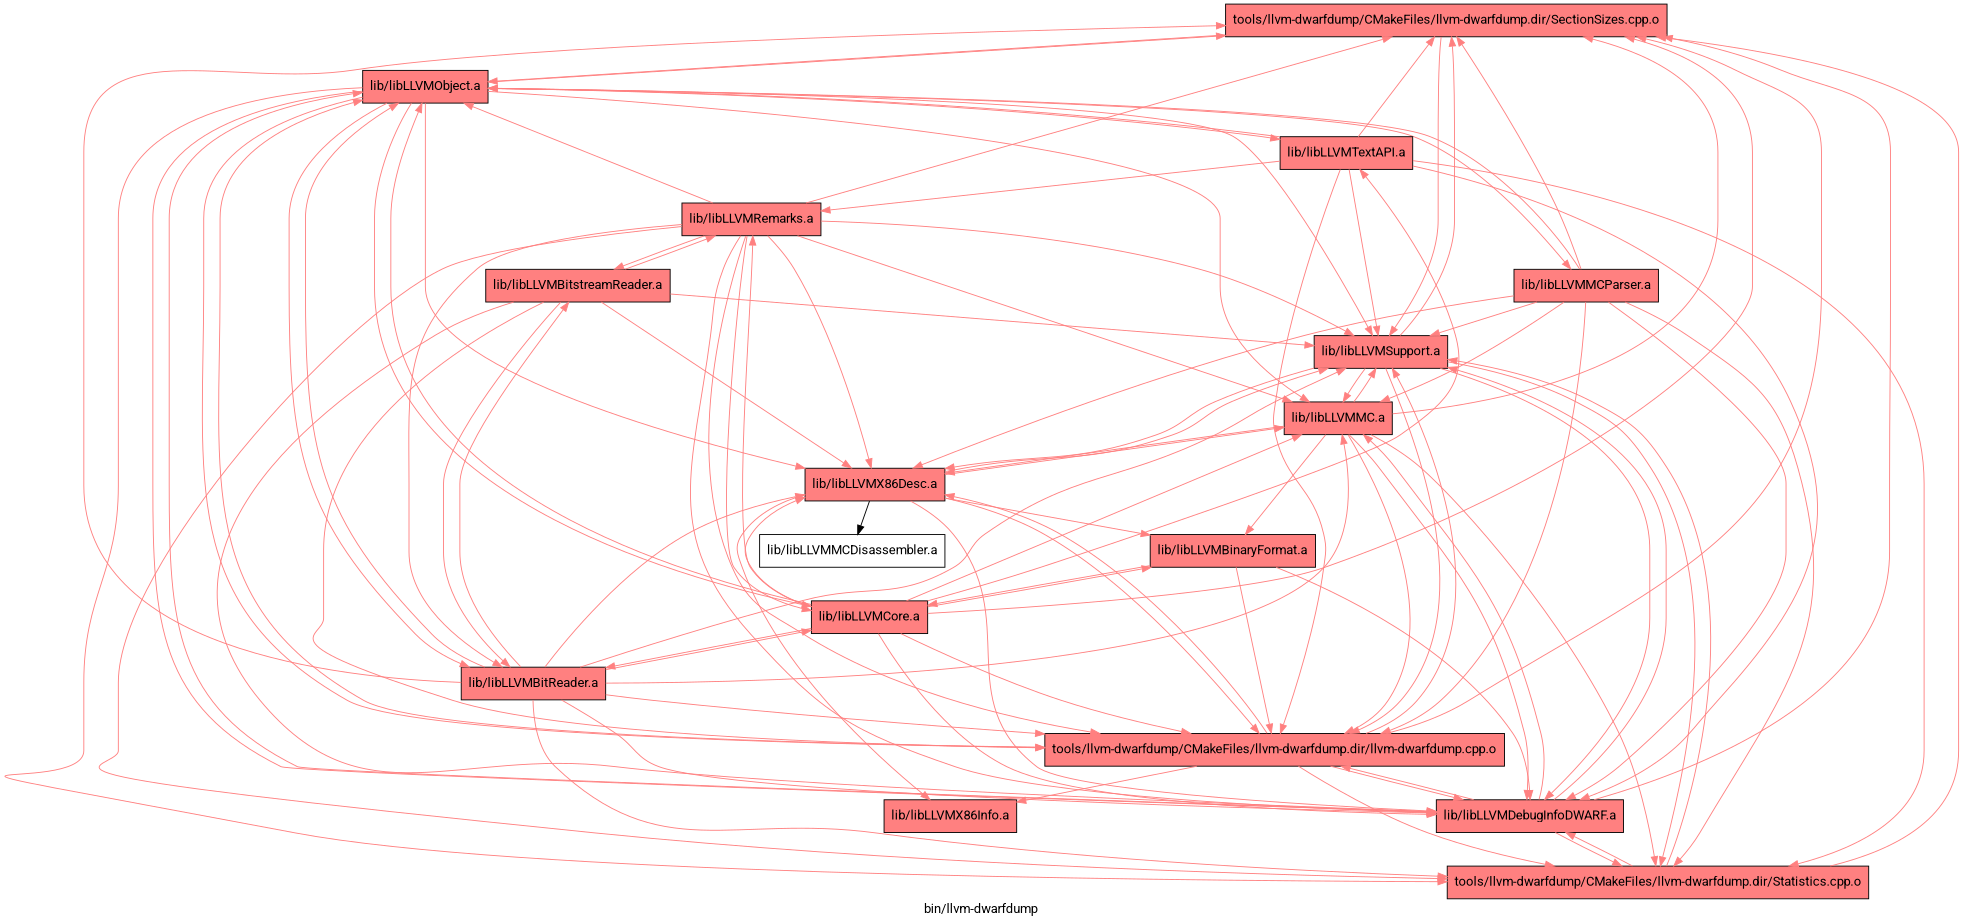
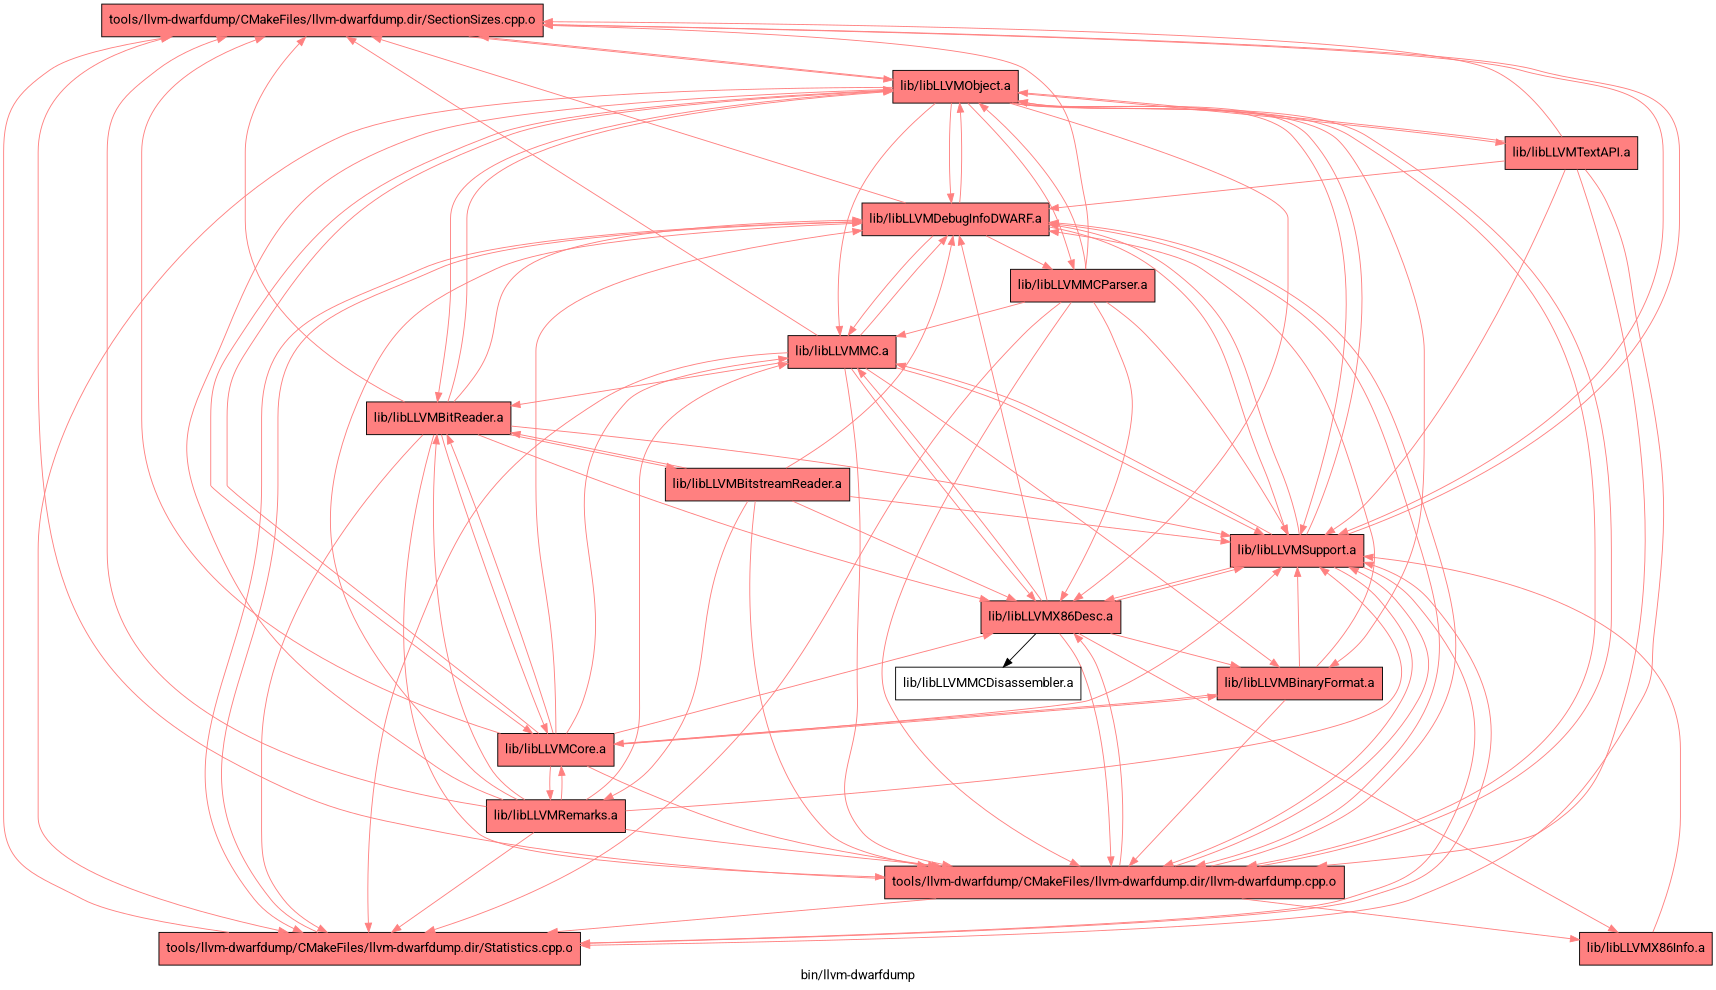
(1055, 186) -> none
none -> (1342, 192)
none -> (1396, 246)
(664, 251) -> none
(830, 342) -> none
(1311, 473) -> (1119, 687)
(1786, 553) -> (1015, 250)
none -> (1299, 622)
none -> (1641, 656)
(1038, 658) -> (607, 390)
